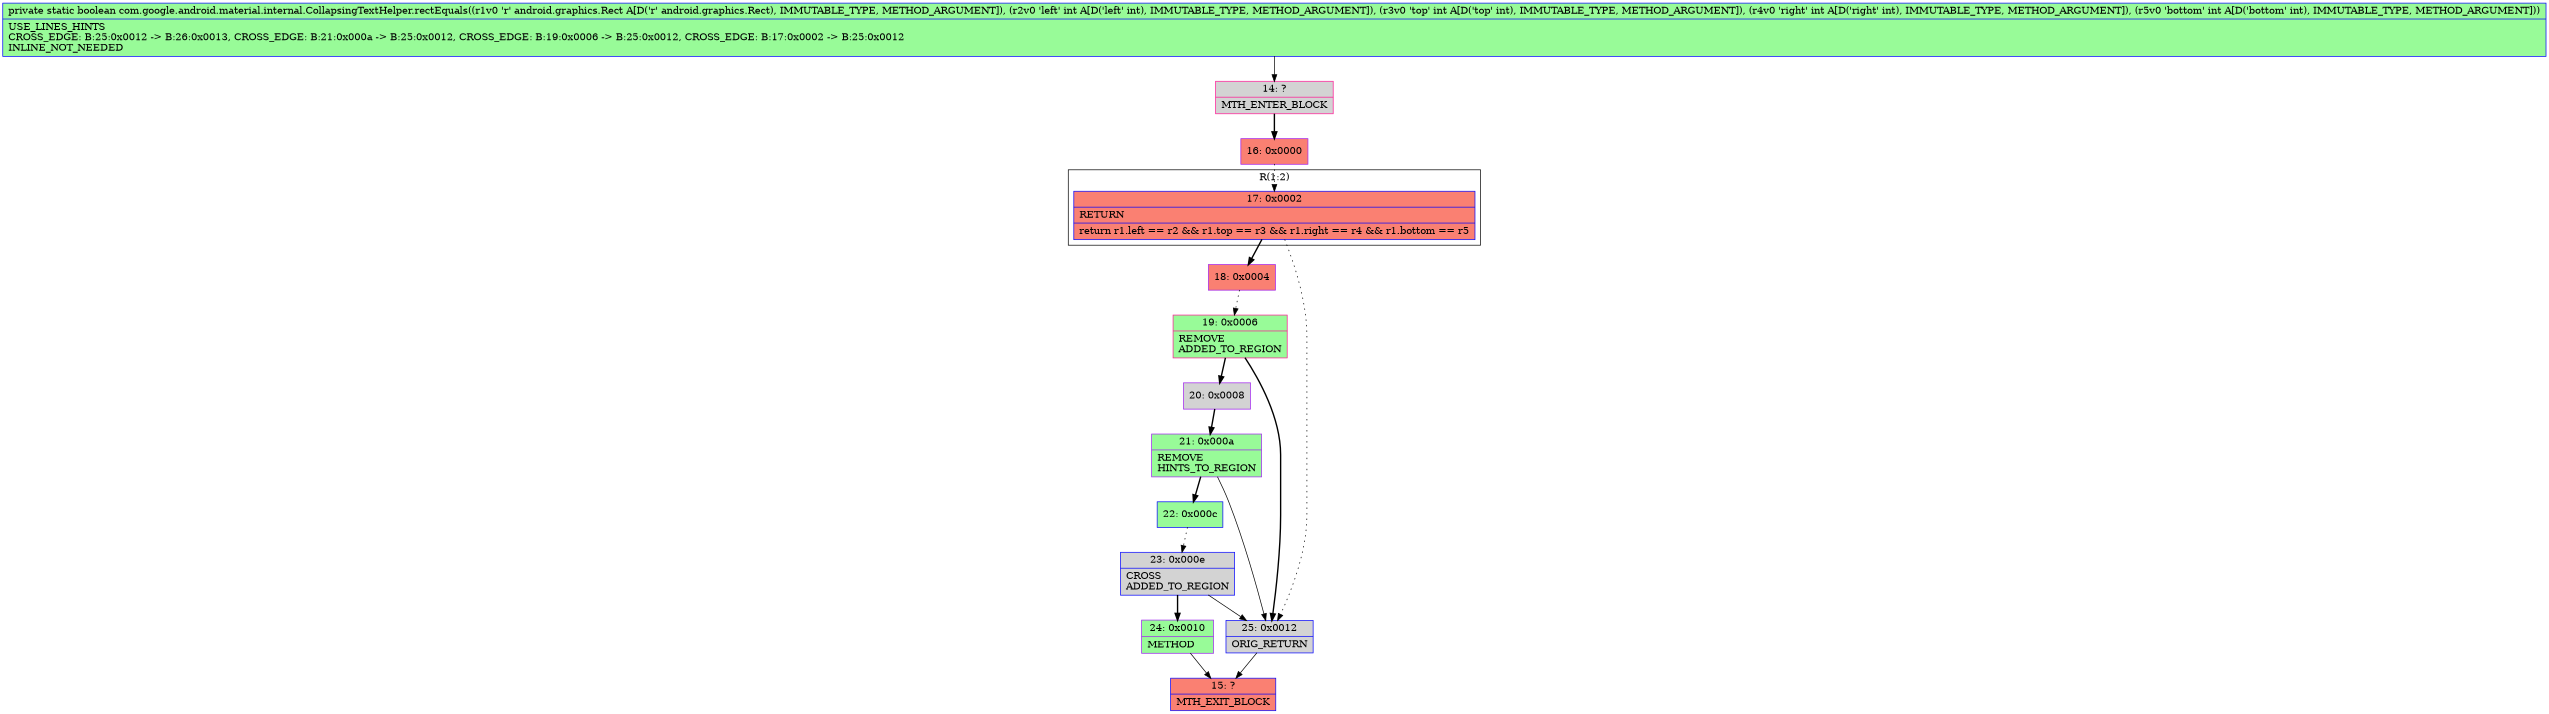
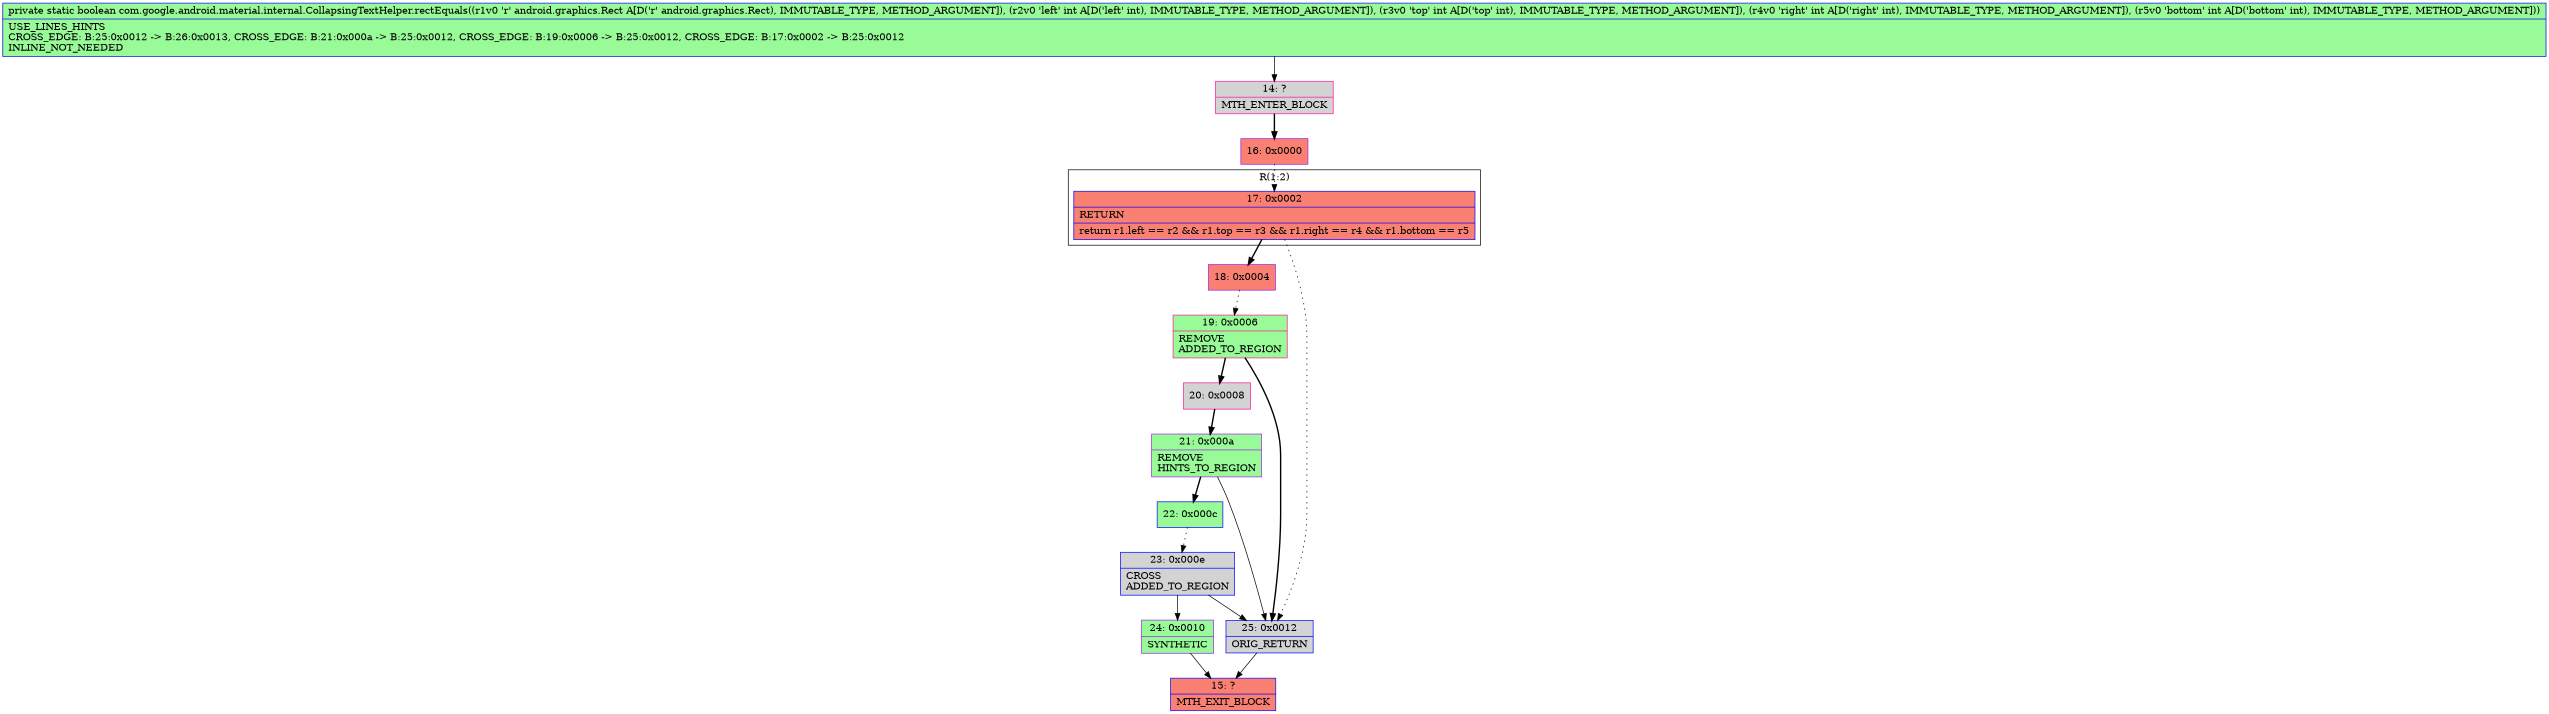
(1217, 396) -> (1217, 396)
(1178, 604) -> (1178, 604)
(1171, 645) -> (1178, 645)
